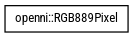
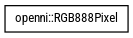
(67, 19) -> (67, 19)
